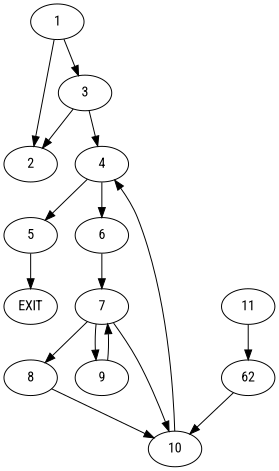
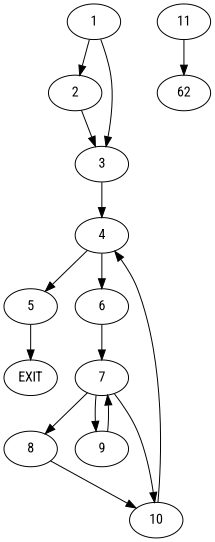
(61, 125) -> (87, 124)
(215, 410) -> none
